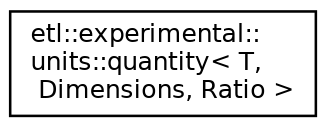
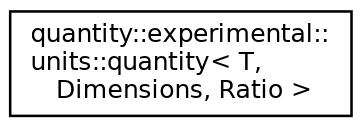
(163, 64) -> (181, 64)
